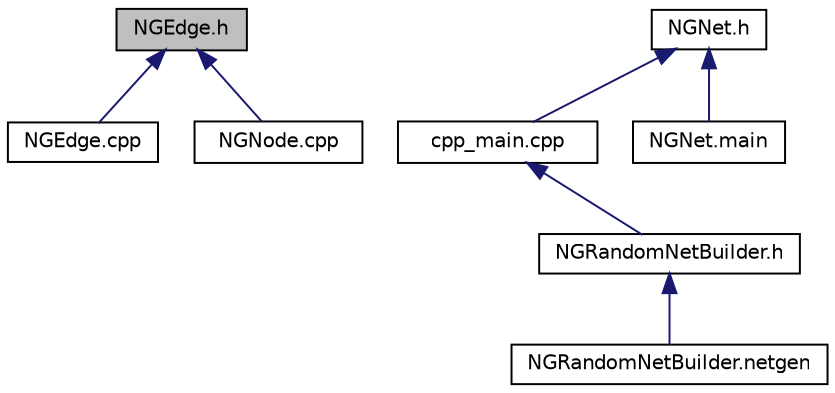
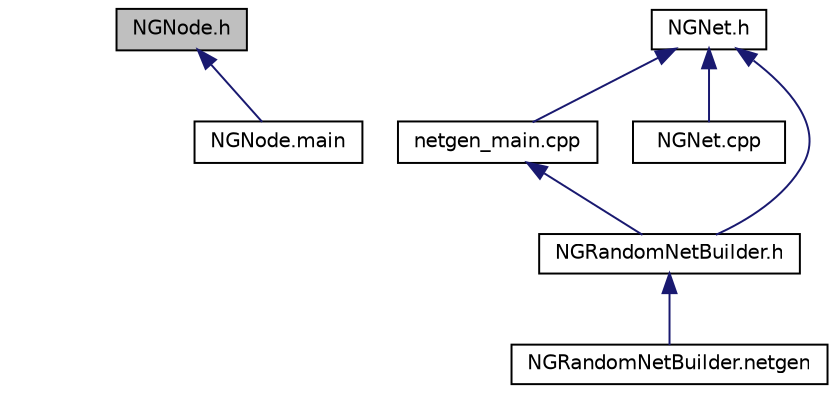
(182, 30) -> (182, 30)
(83, 142) -> none
(278, 142) -> (278, 142)
(498, 142) -> (498, 142)
(709, 142) -> (709, 142)
none -> (805, 159)
